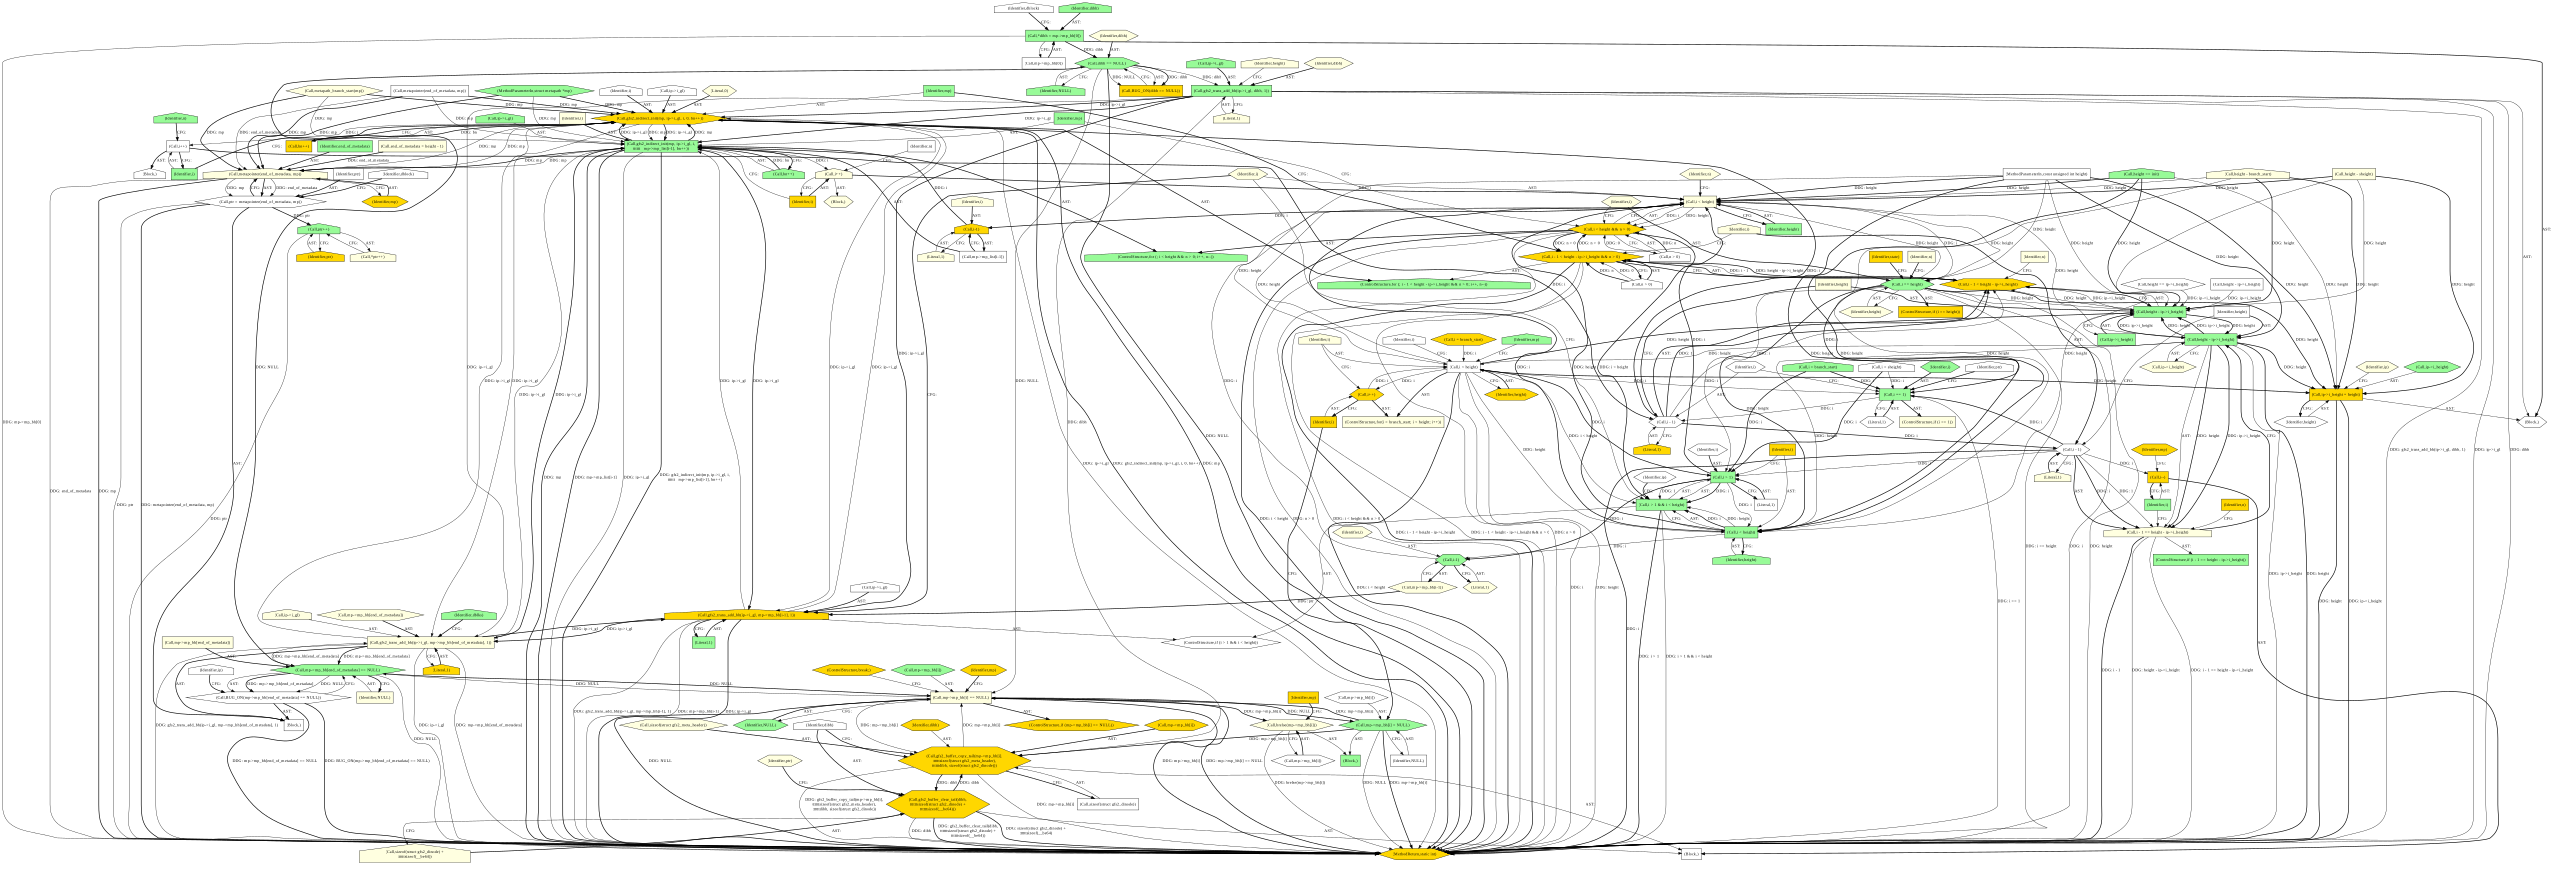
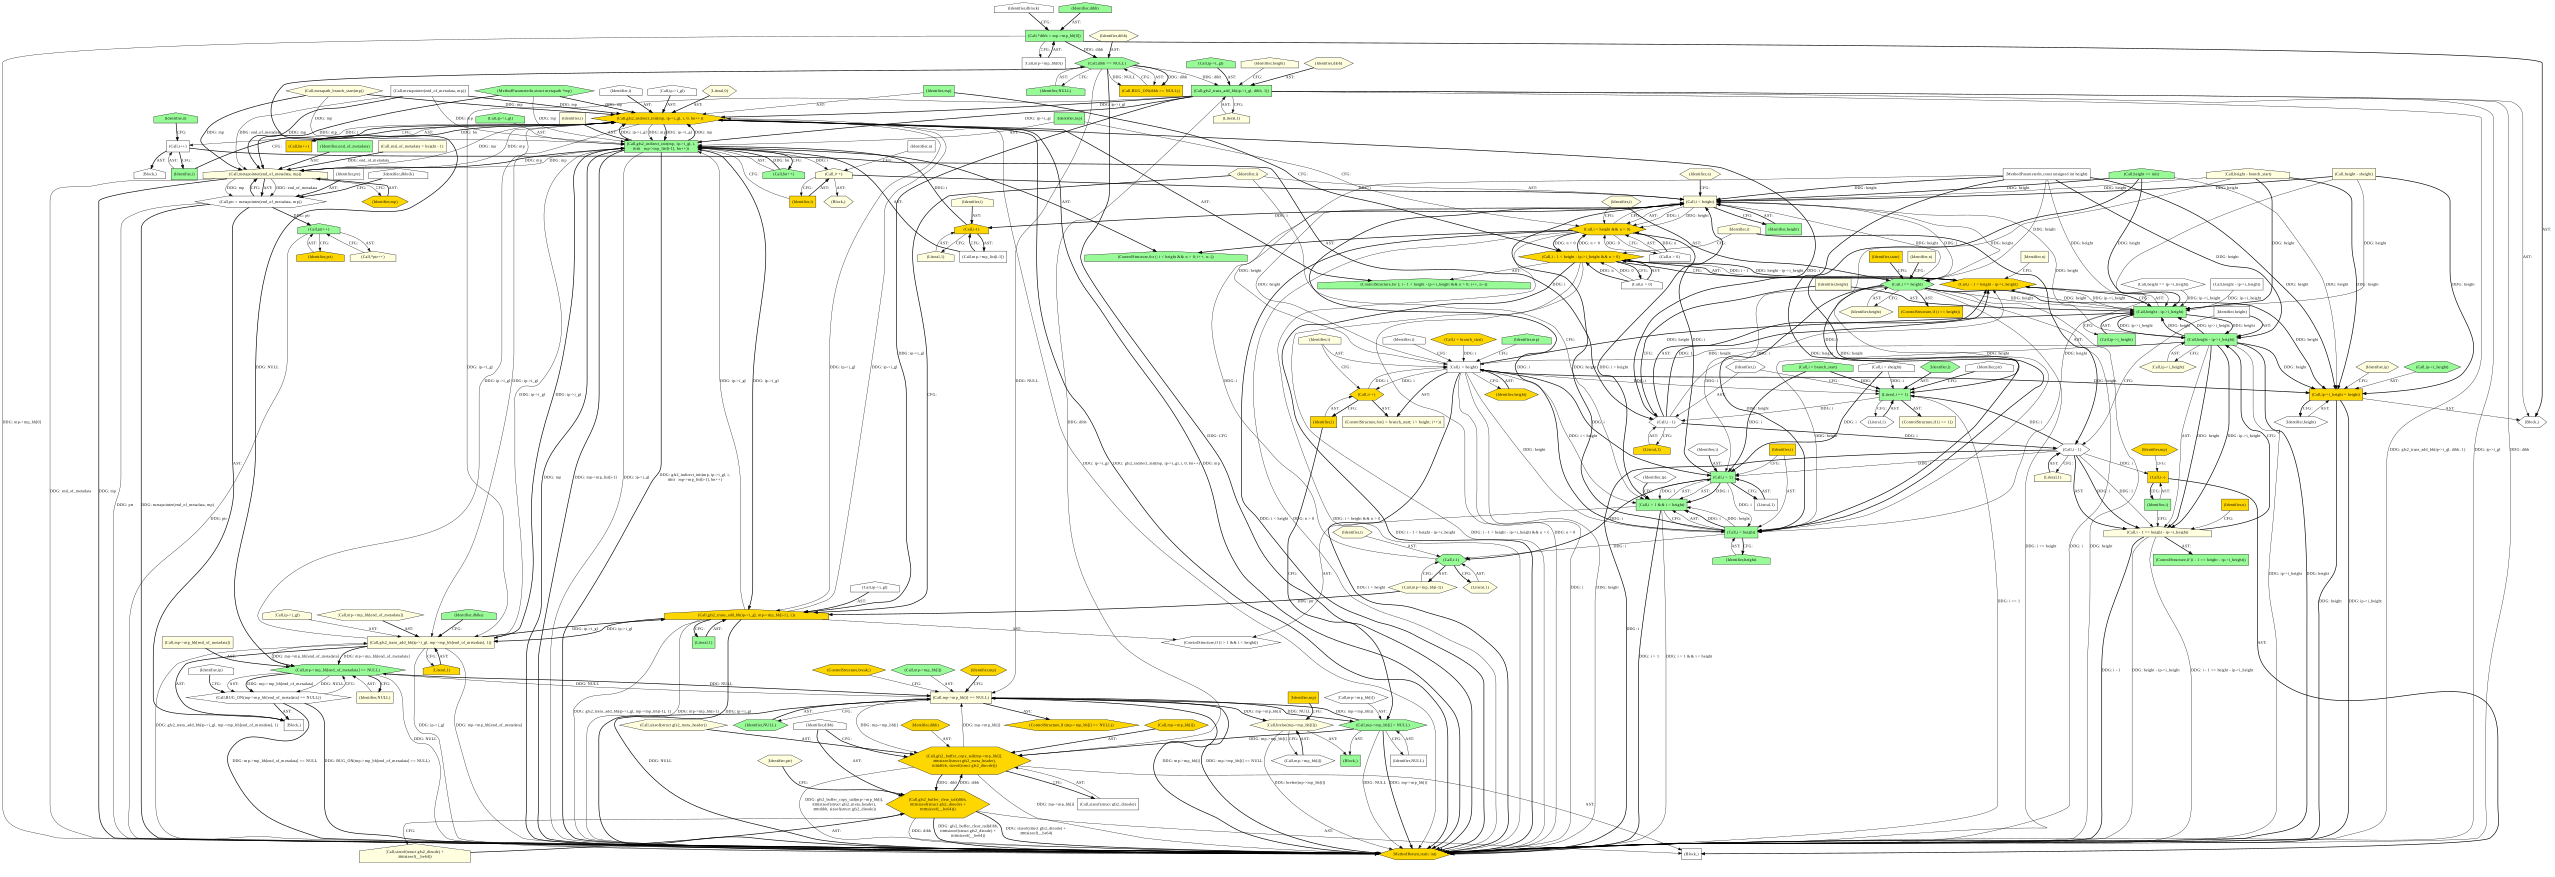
(1895, 395) -> (1895, 395)
(1217, 436) -> (1217, 436)
(2177, 545) -> (2177, 545)
